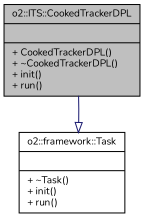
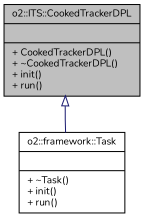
(79, 109) -> (65, 119)
